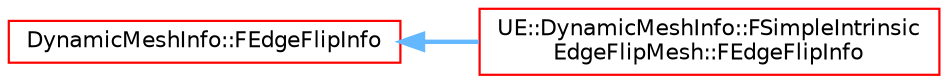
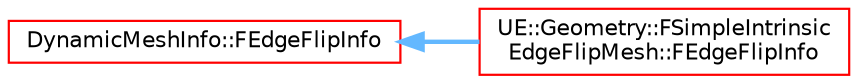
(710, 42) -> (664, 42)
